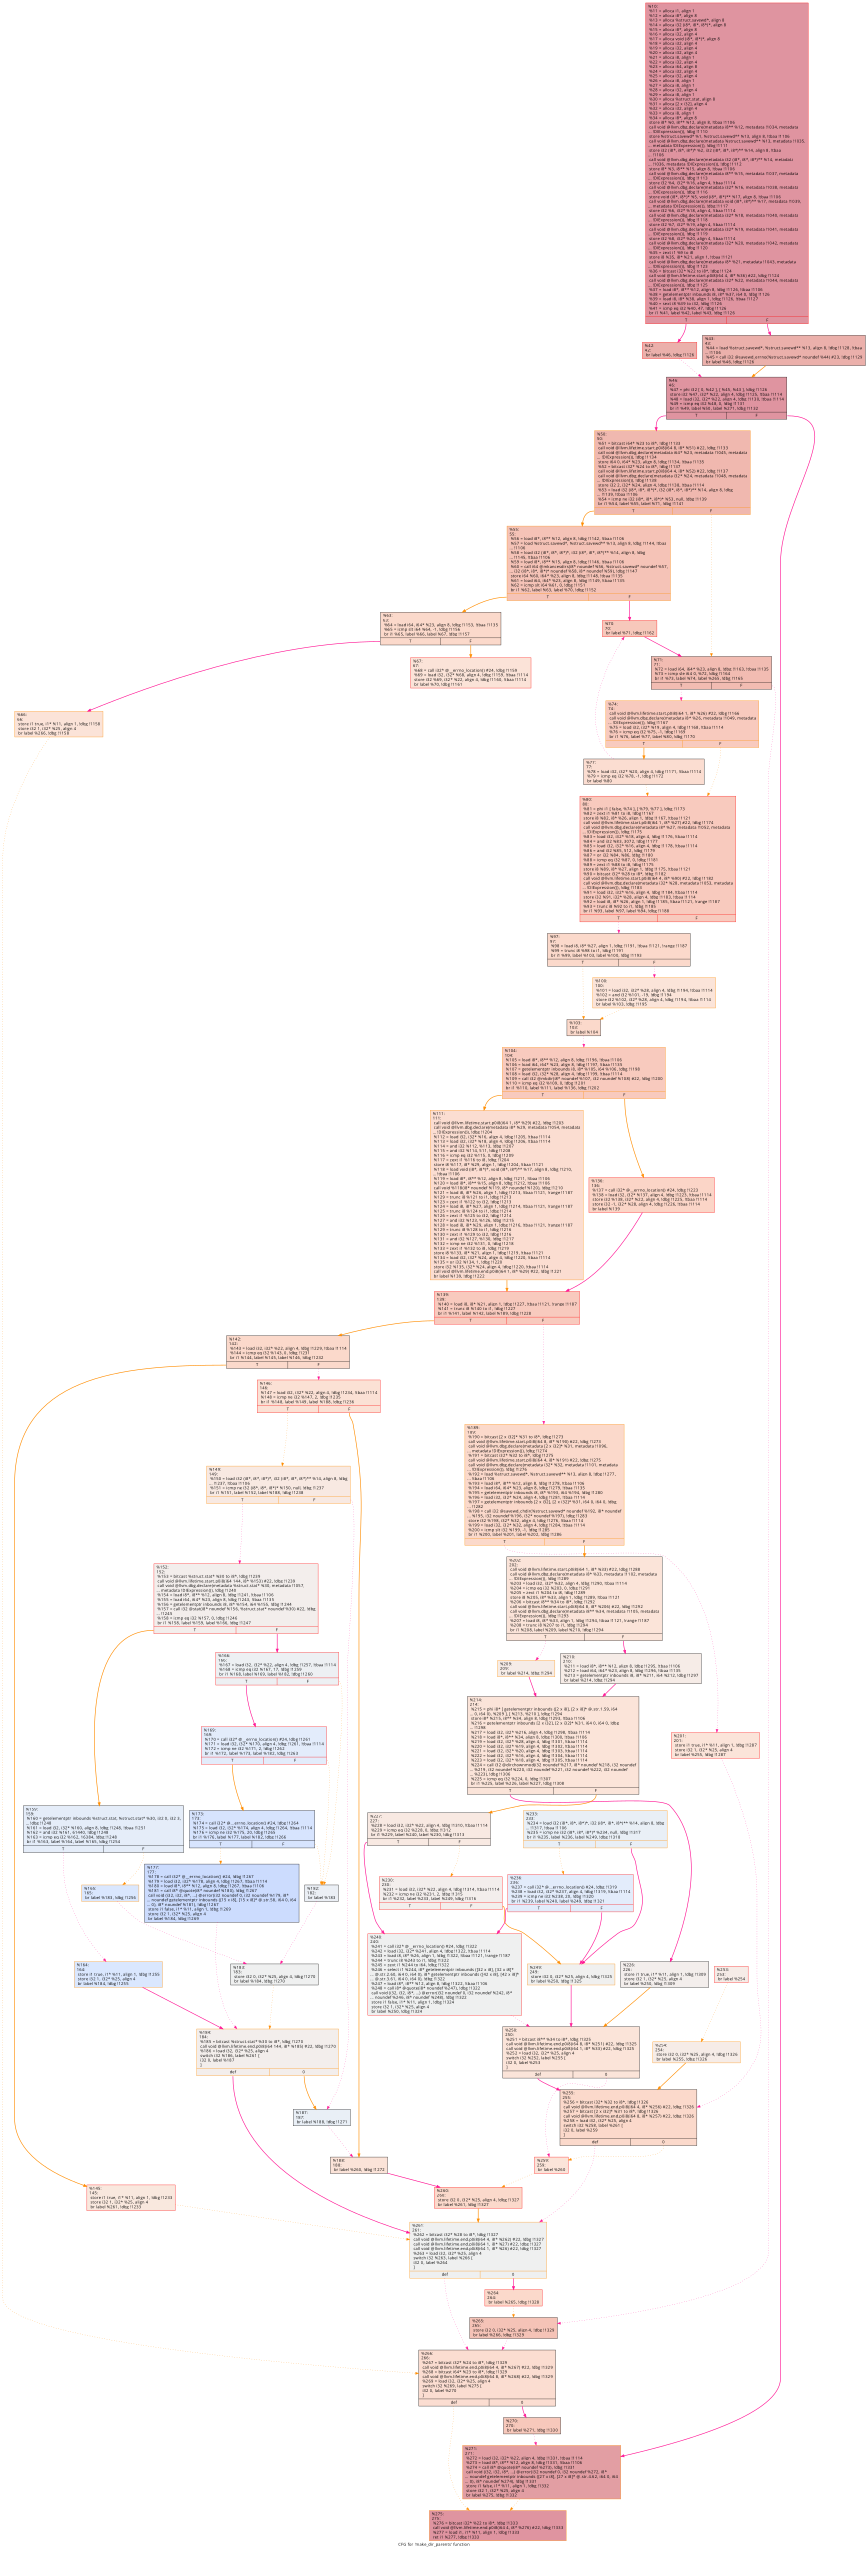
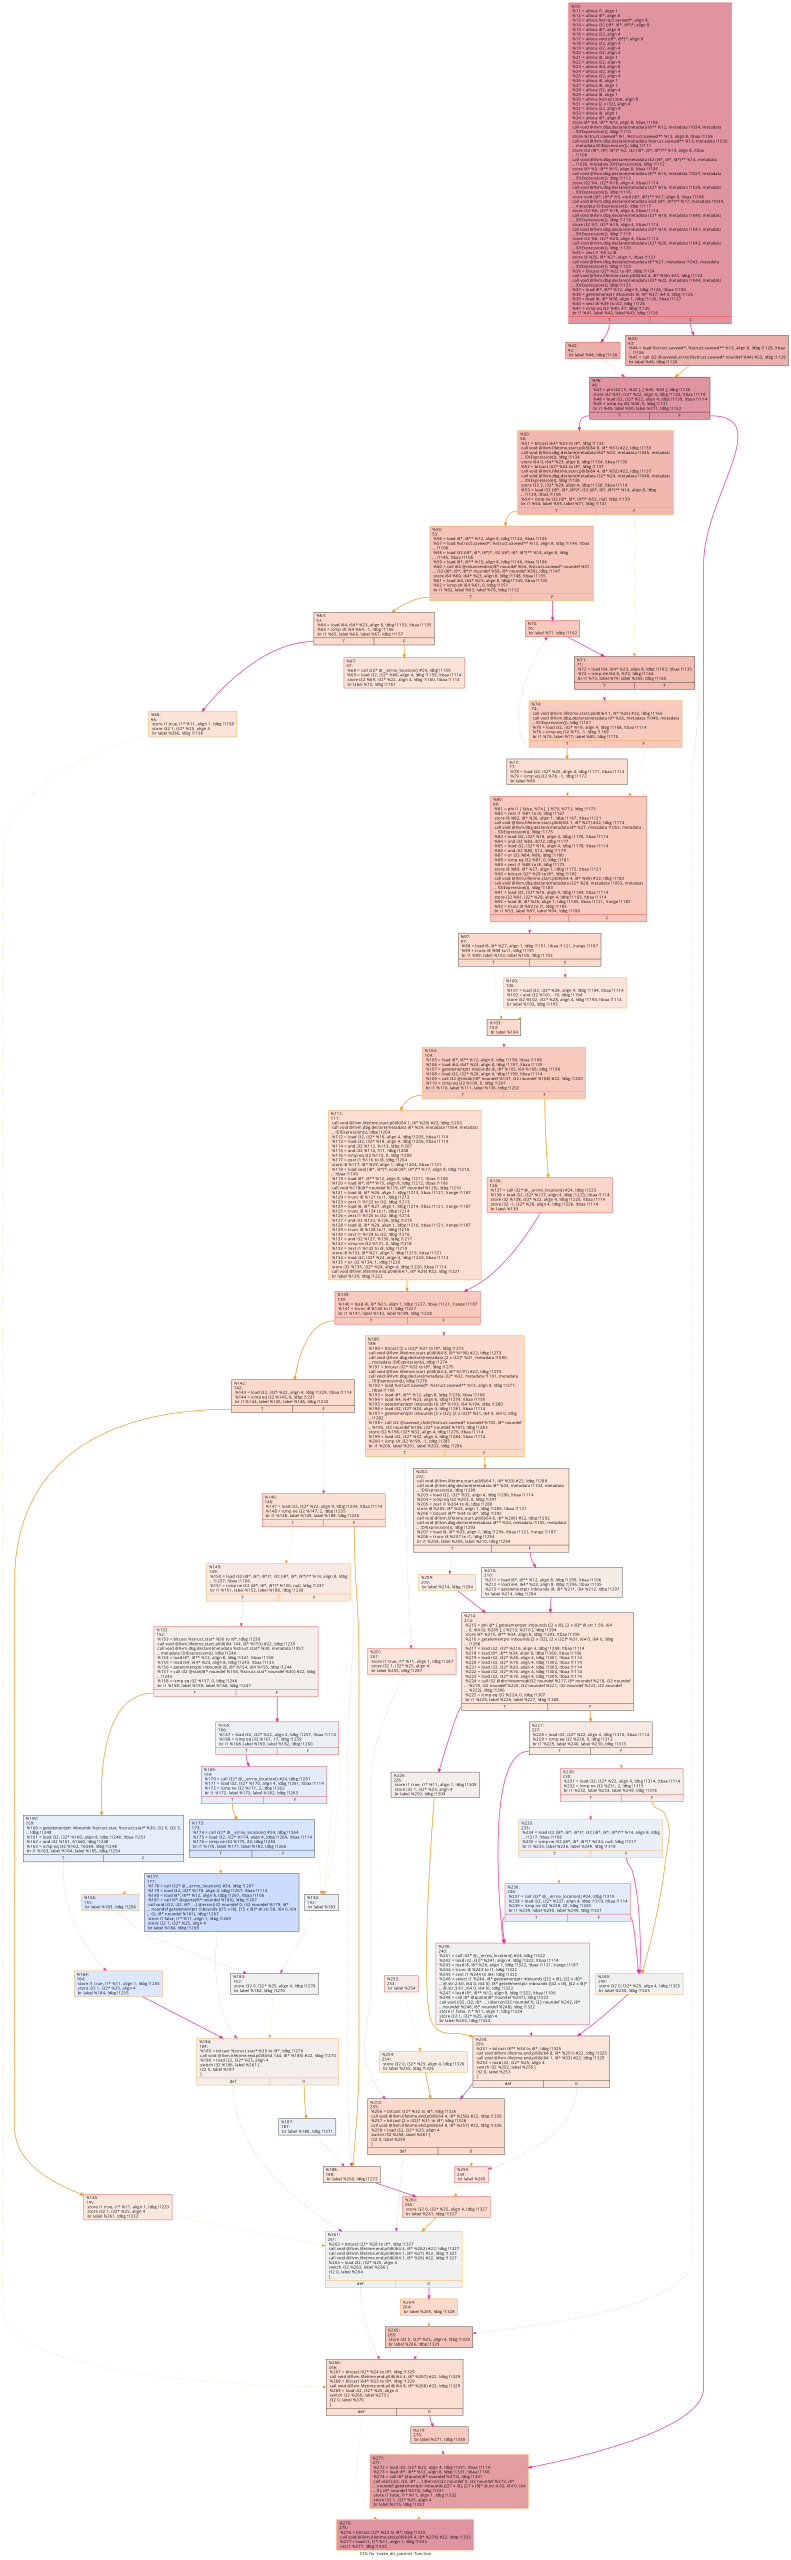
(347, 1805) -> (347, 1880)
none -> (591, 1809)
(295, 2179) -> (268, 2170)
(514, 2298) -> (429, 2307)
